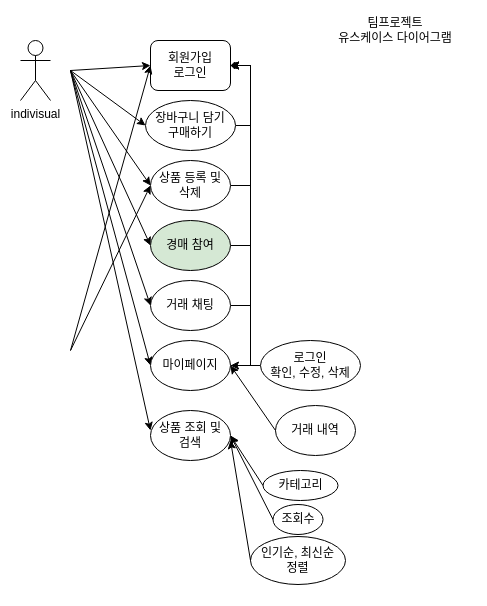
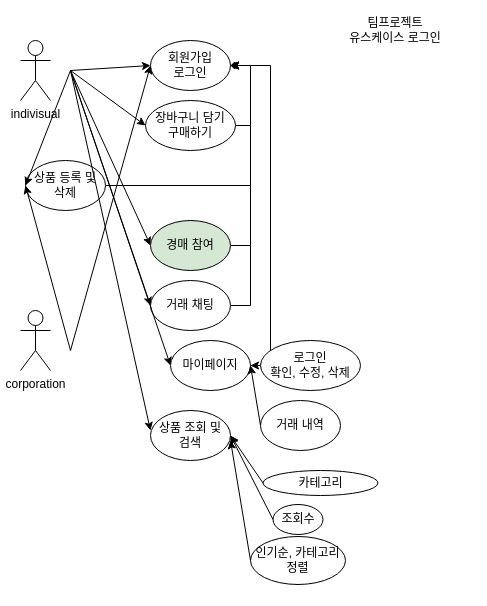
(396, 31) -> (396, 31)
(191, 66) -> (191, 66)
(191, 186) -> (66, 186)
none -> (36, 341)
(191, 366) -> (211, 366)
(316, 431) -> (301, 426)
(301, 486) -> (321, 483)
(298, 561) -> (298, 561)
